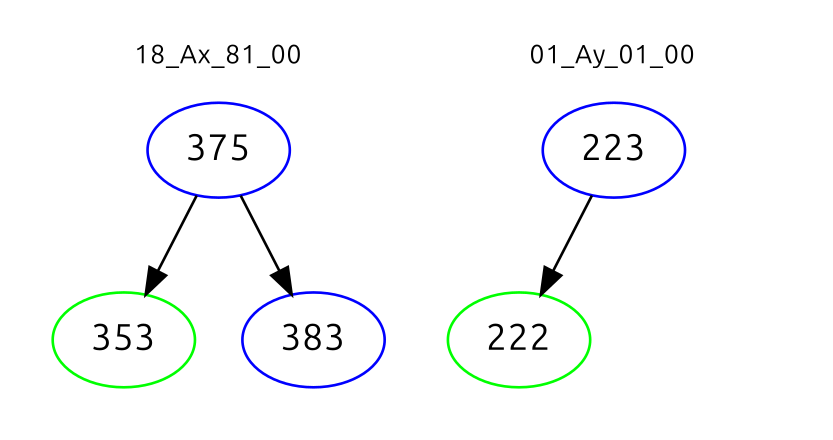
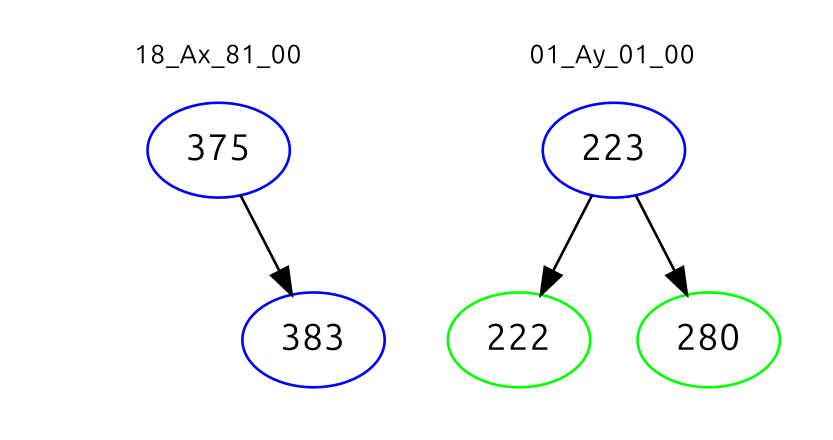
(124, 340) -> none
none -> (709, 340)
